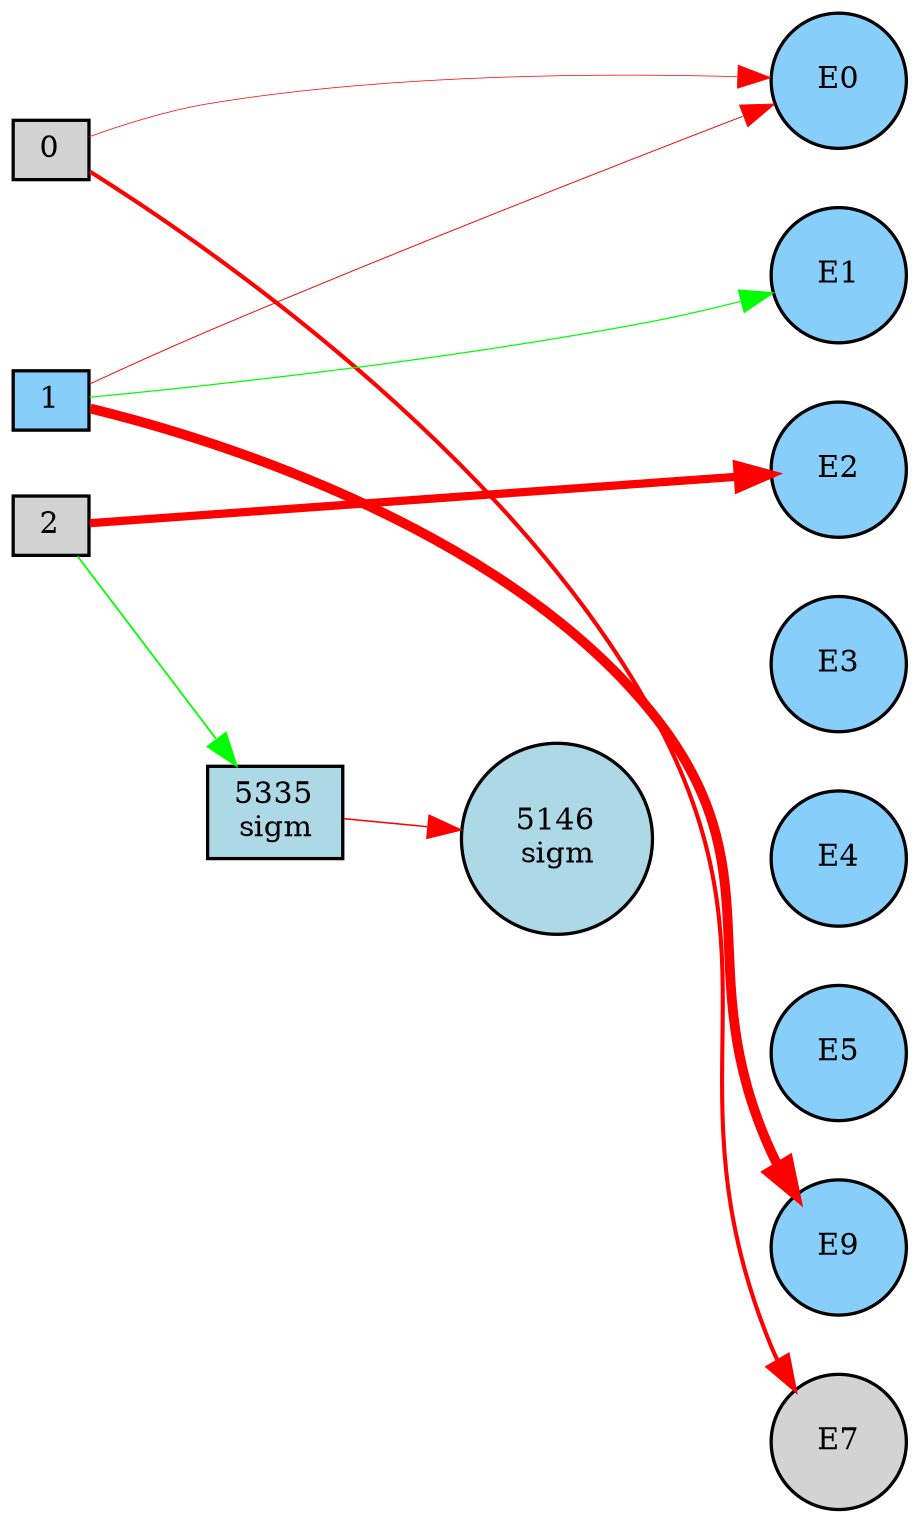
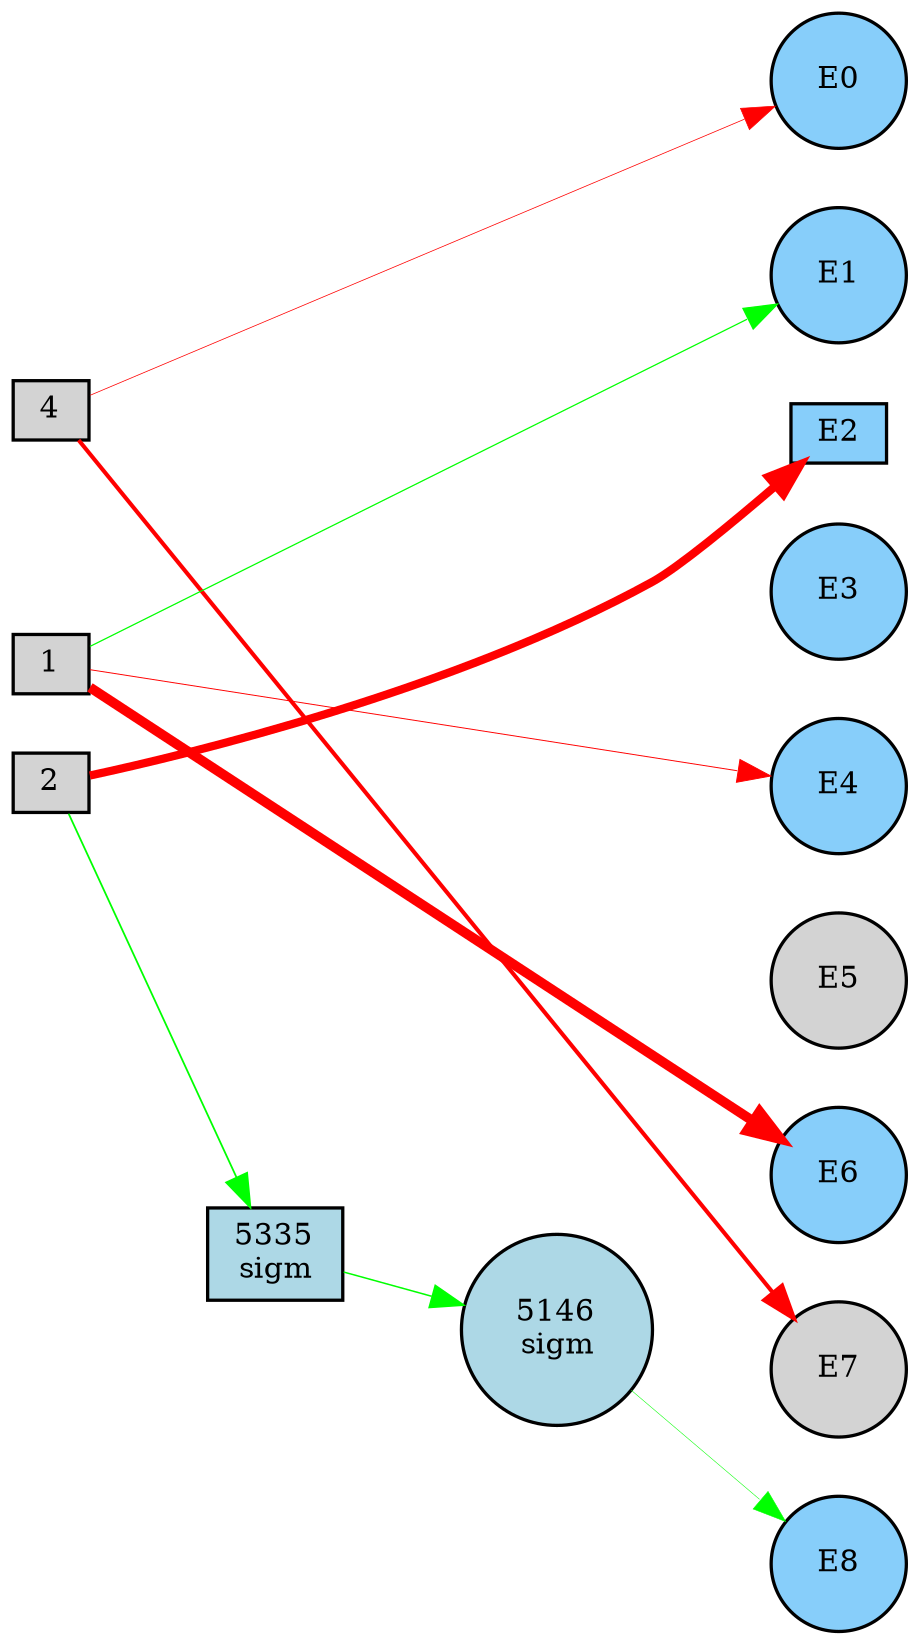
(51, 150) -> (51, 410)
(414, 246) -> (414, 720)
(51, 400) -> (51, 664)
(839, 470) -> (839, 433)
(386, 823) -> (388, 1284)
(839, 1053) -> (839, 981)
(839, 1247) -> (839, 1175)
none -> (839, 1564)
